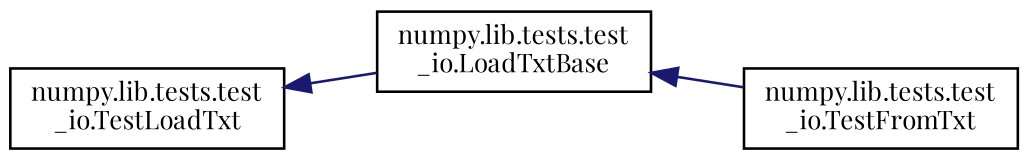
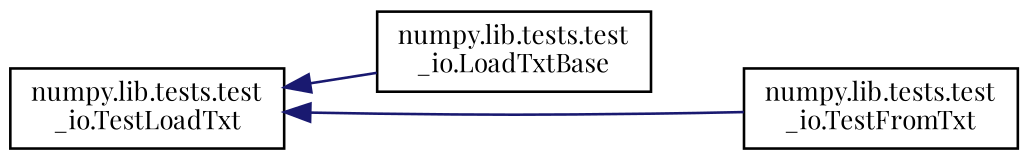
(710, 82) -> (527, 115)
